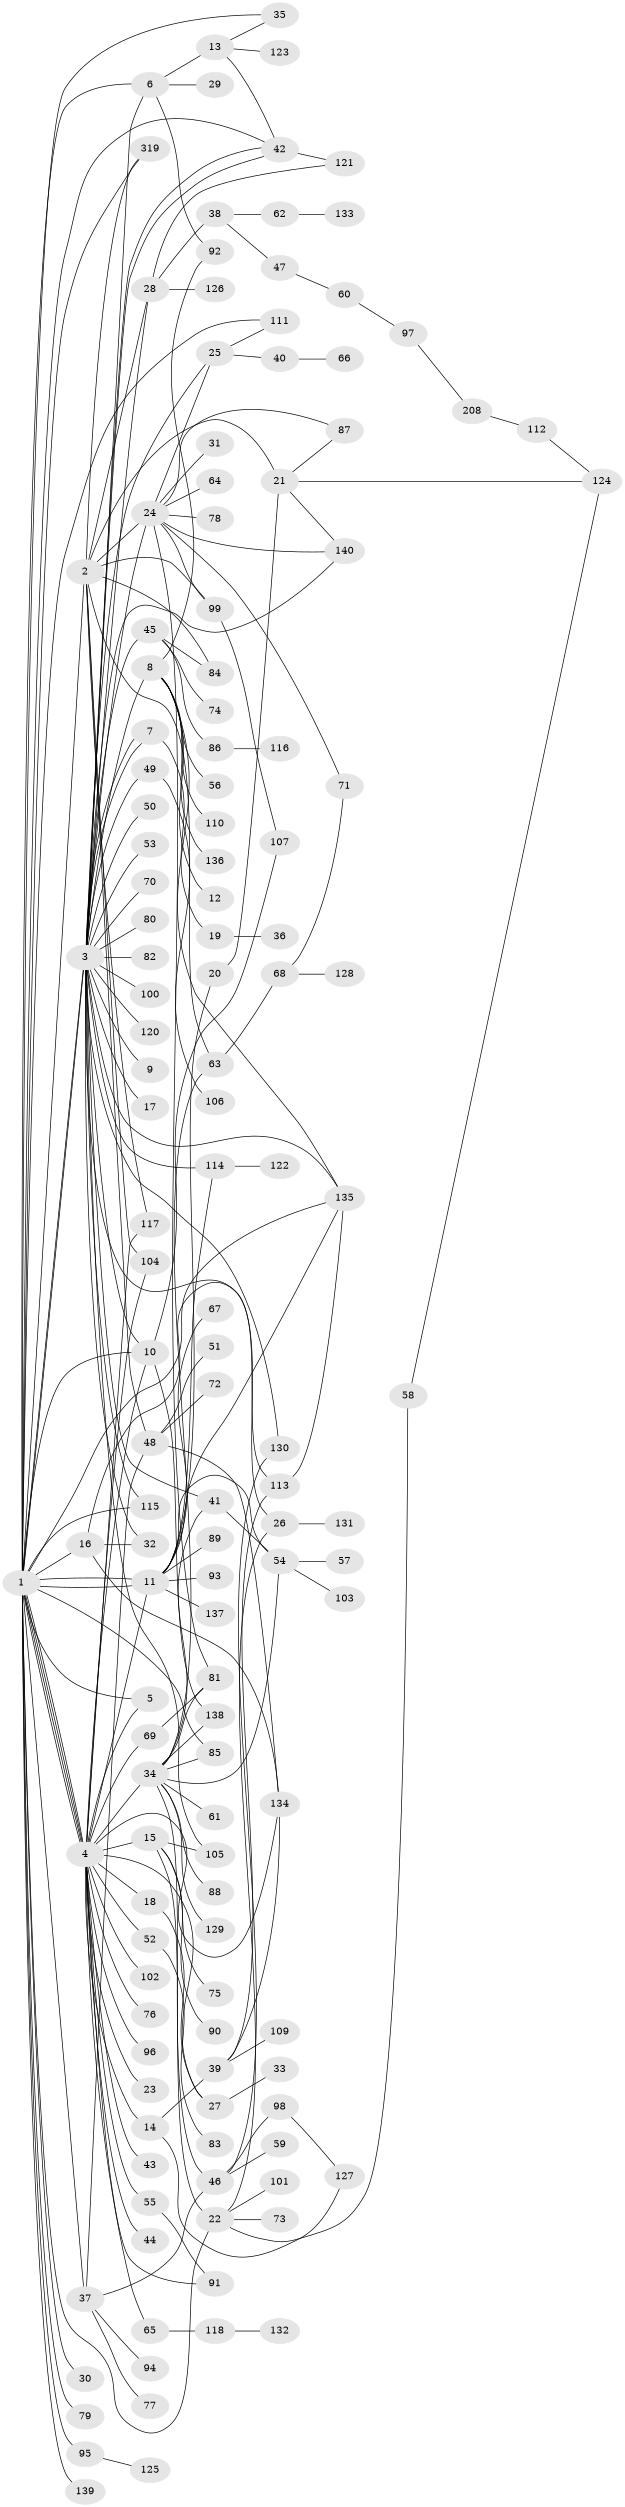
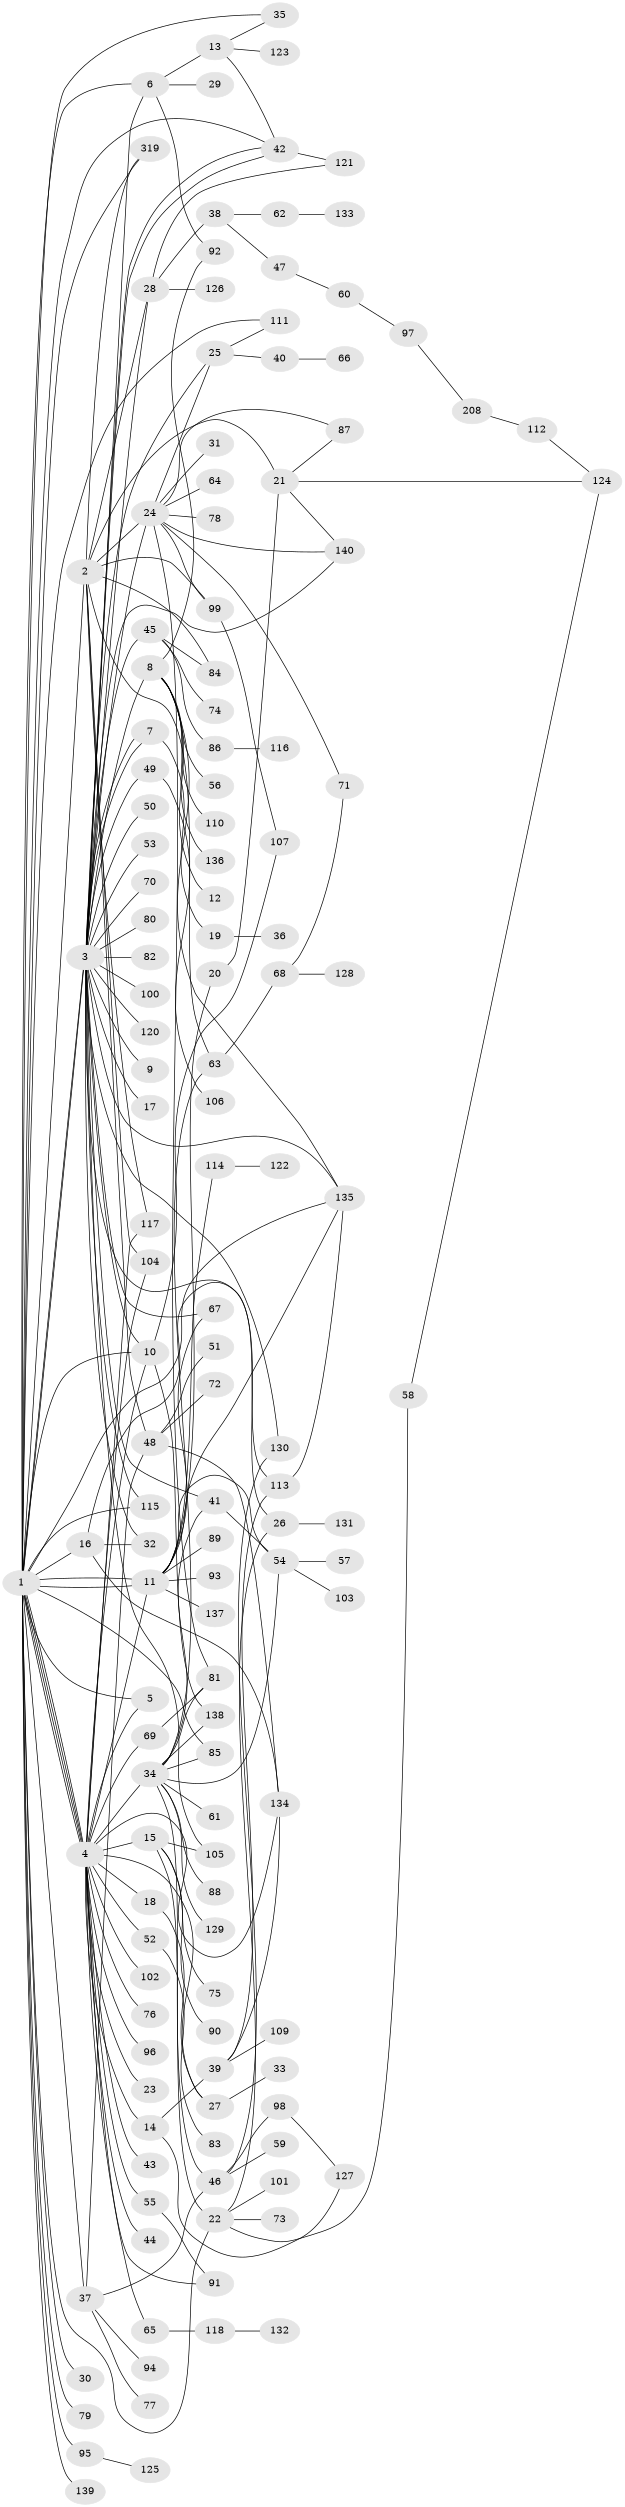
(107, 1096) -> (103, 1174)
